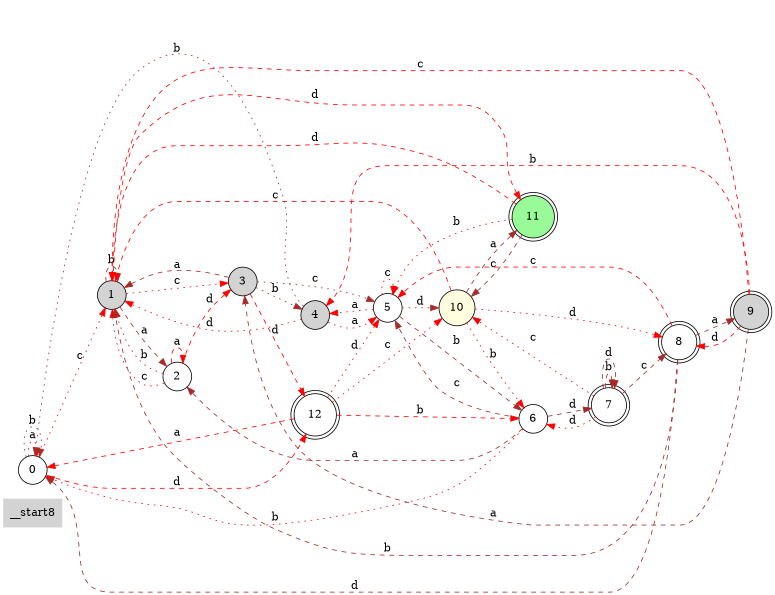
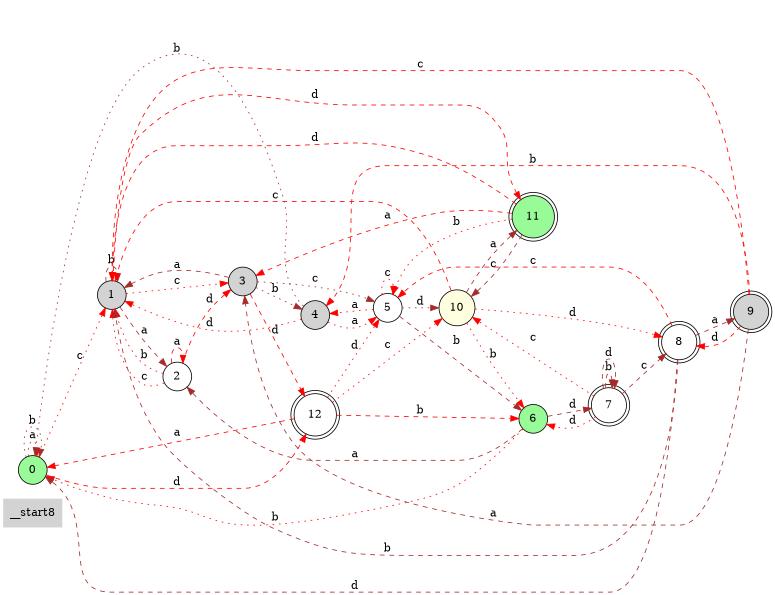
none -> (384, 226)
(444, 393) -> none
(533, 419) -> (533, 419)
(33, 470) -> (33, 470)
